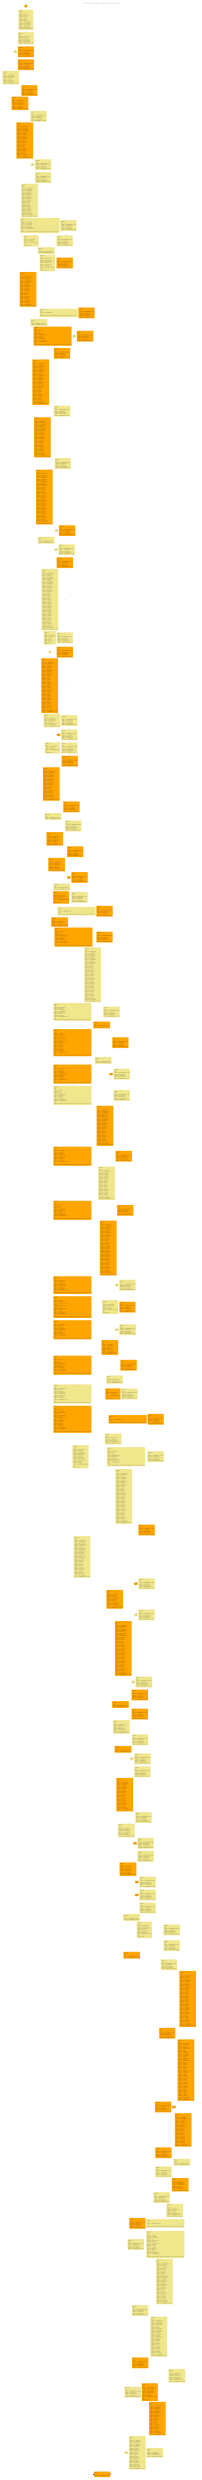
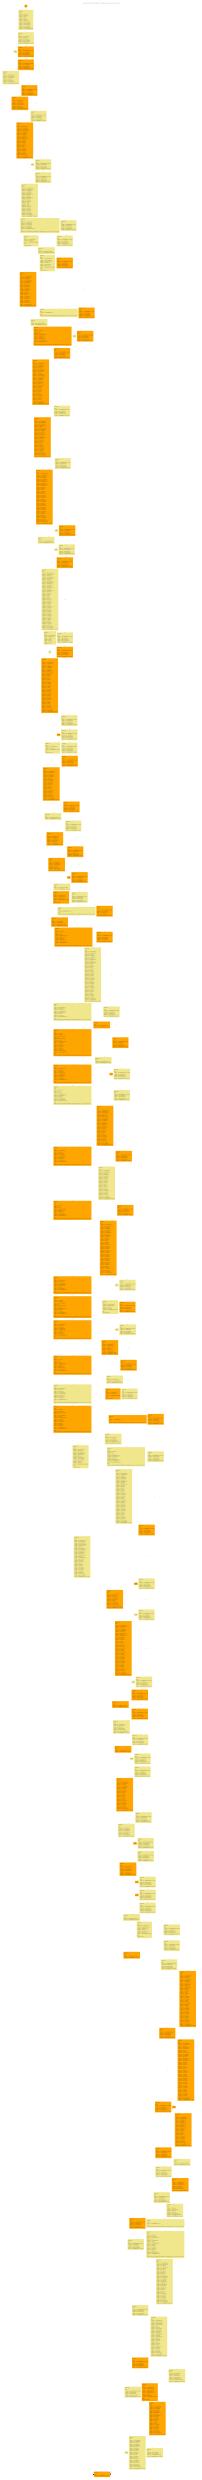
(52, 721) -> none
